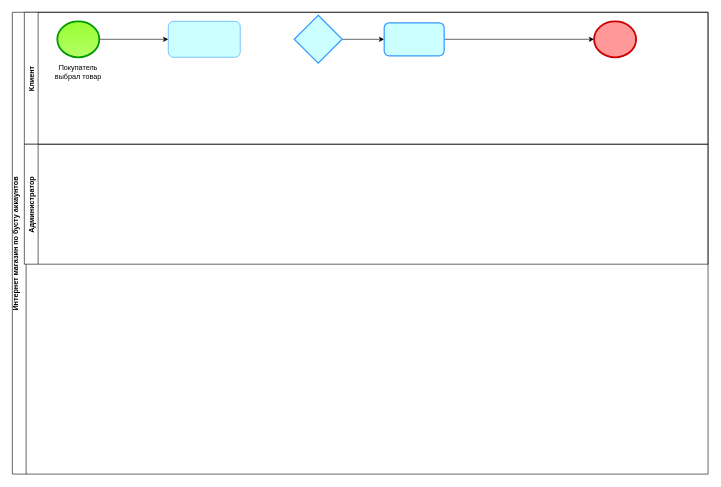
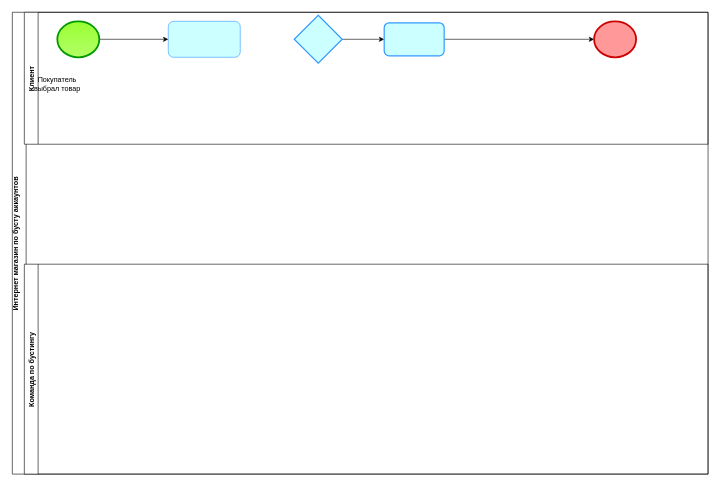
(78, 72) -> (57, 84)
(366, 204) -> none
none -> (366, 369)
